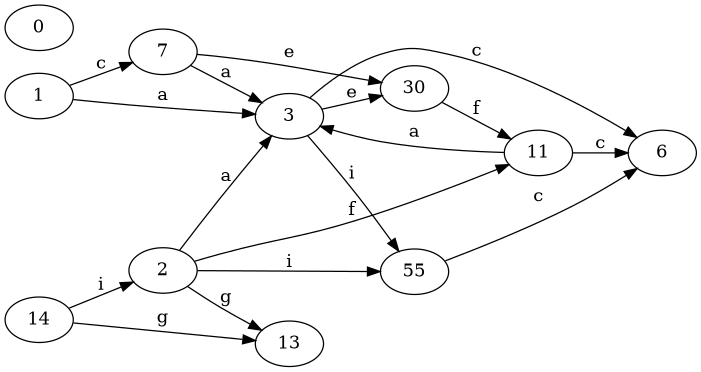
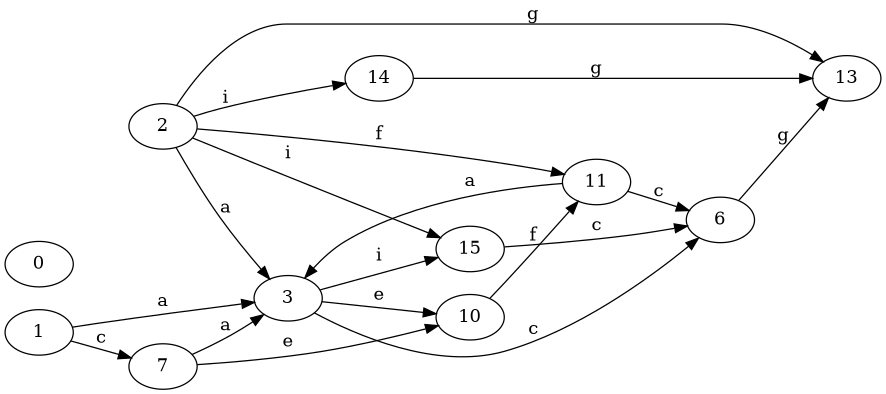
(415, 88) -> (470, 317)
none -> (780, 154)
(415, 272) -> (470, 249)
(95, 297) -> (263, 99)
